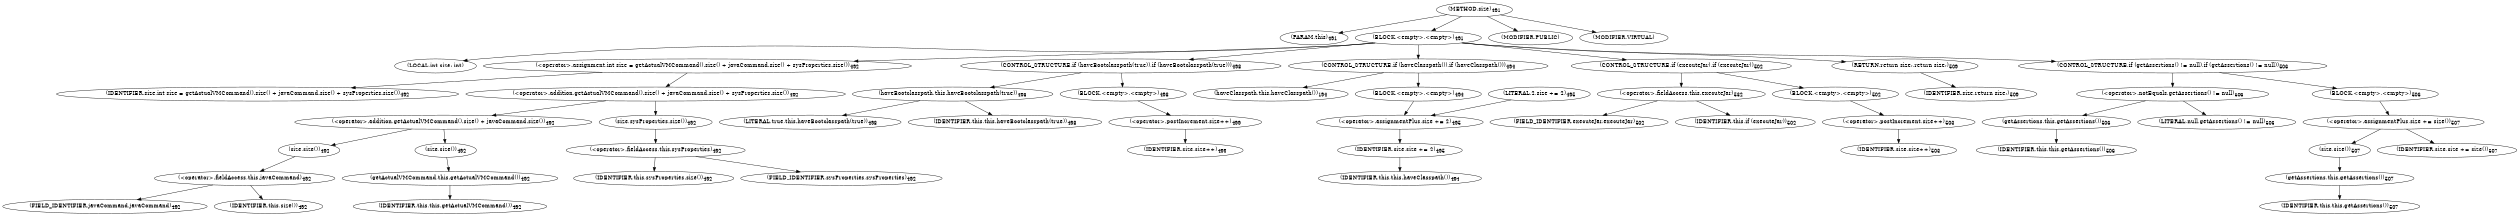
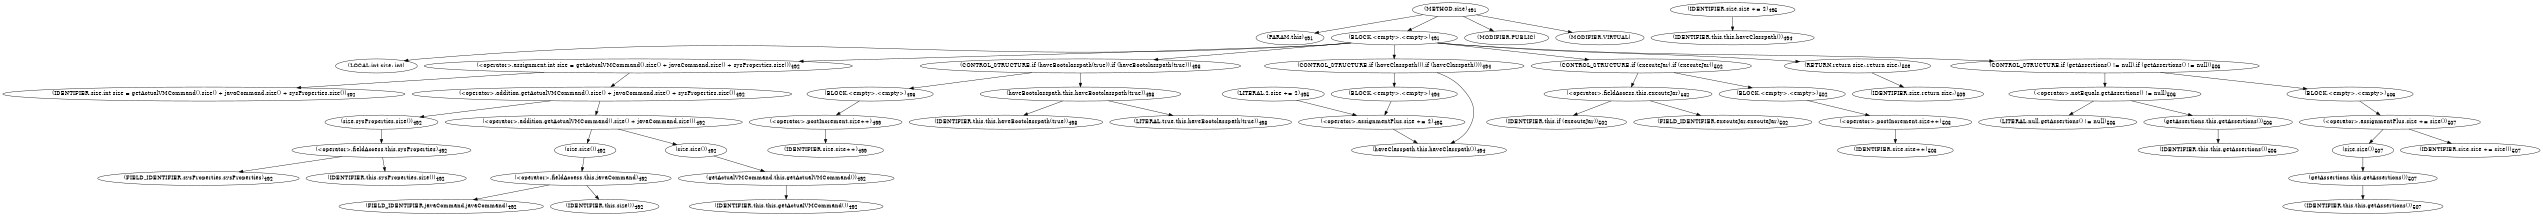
(1323, 93) -> (1481, 150)
(1400, 134) -> (1404, 135)
